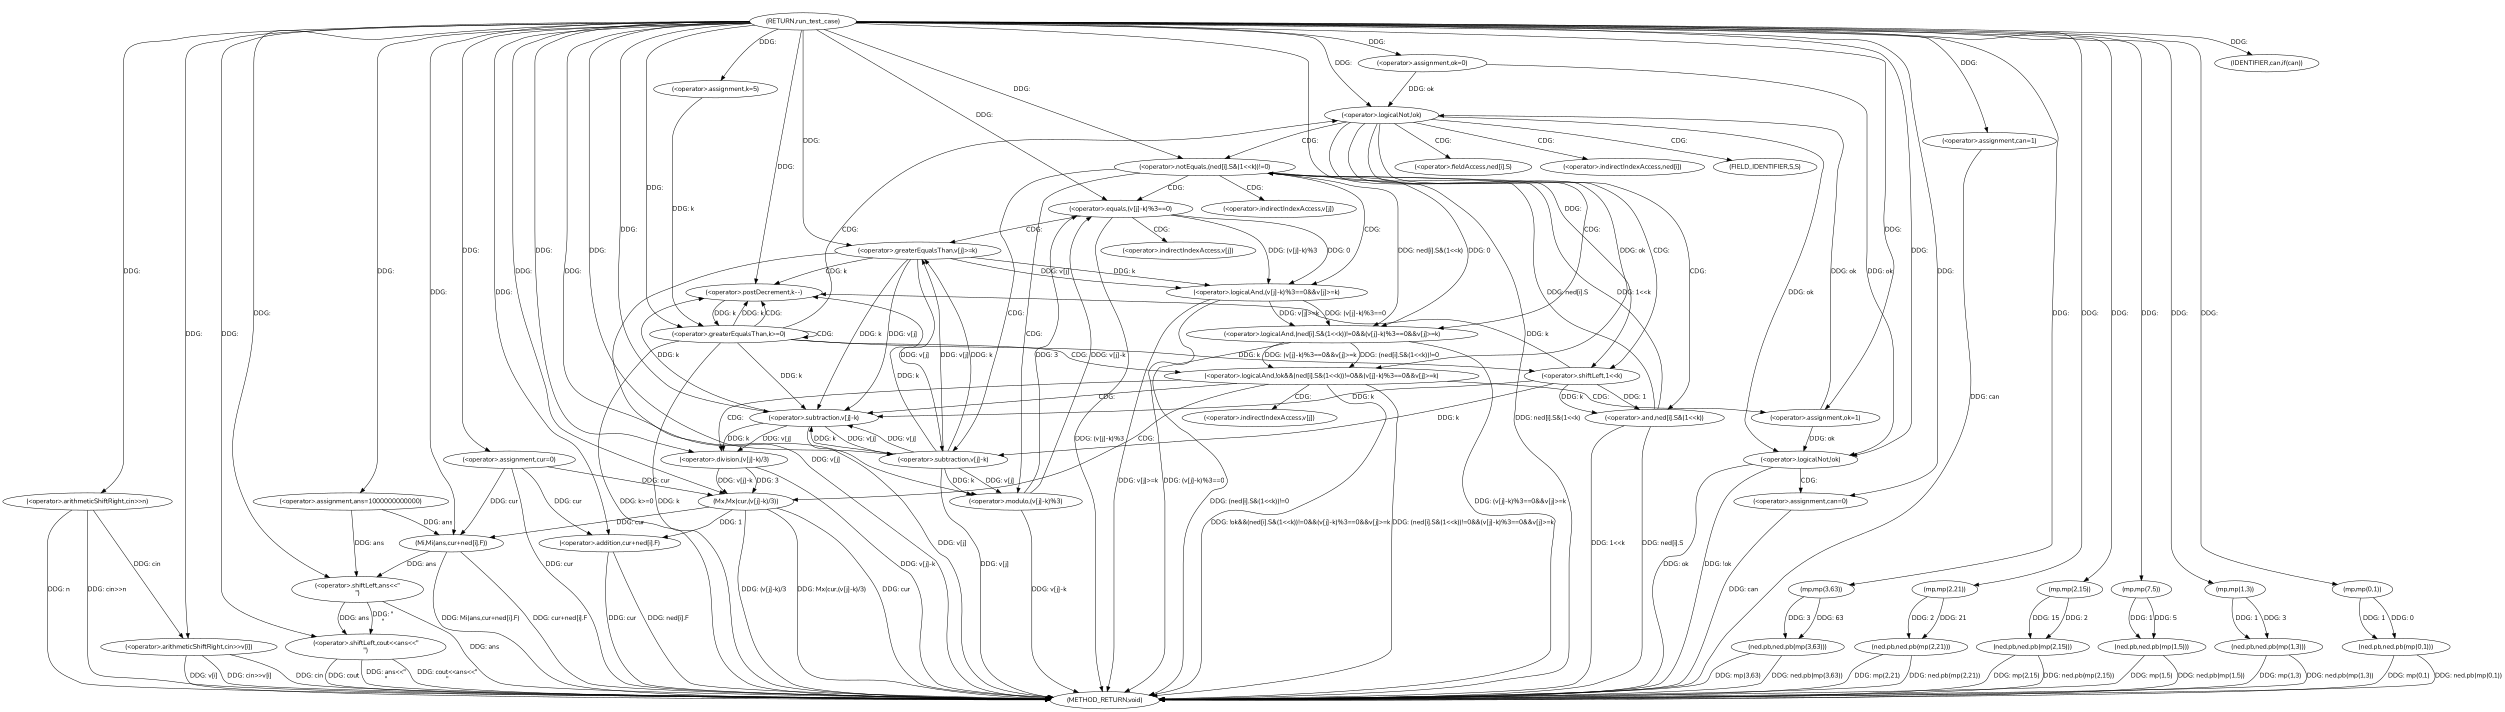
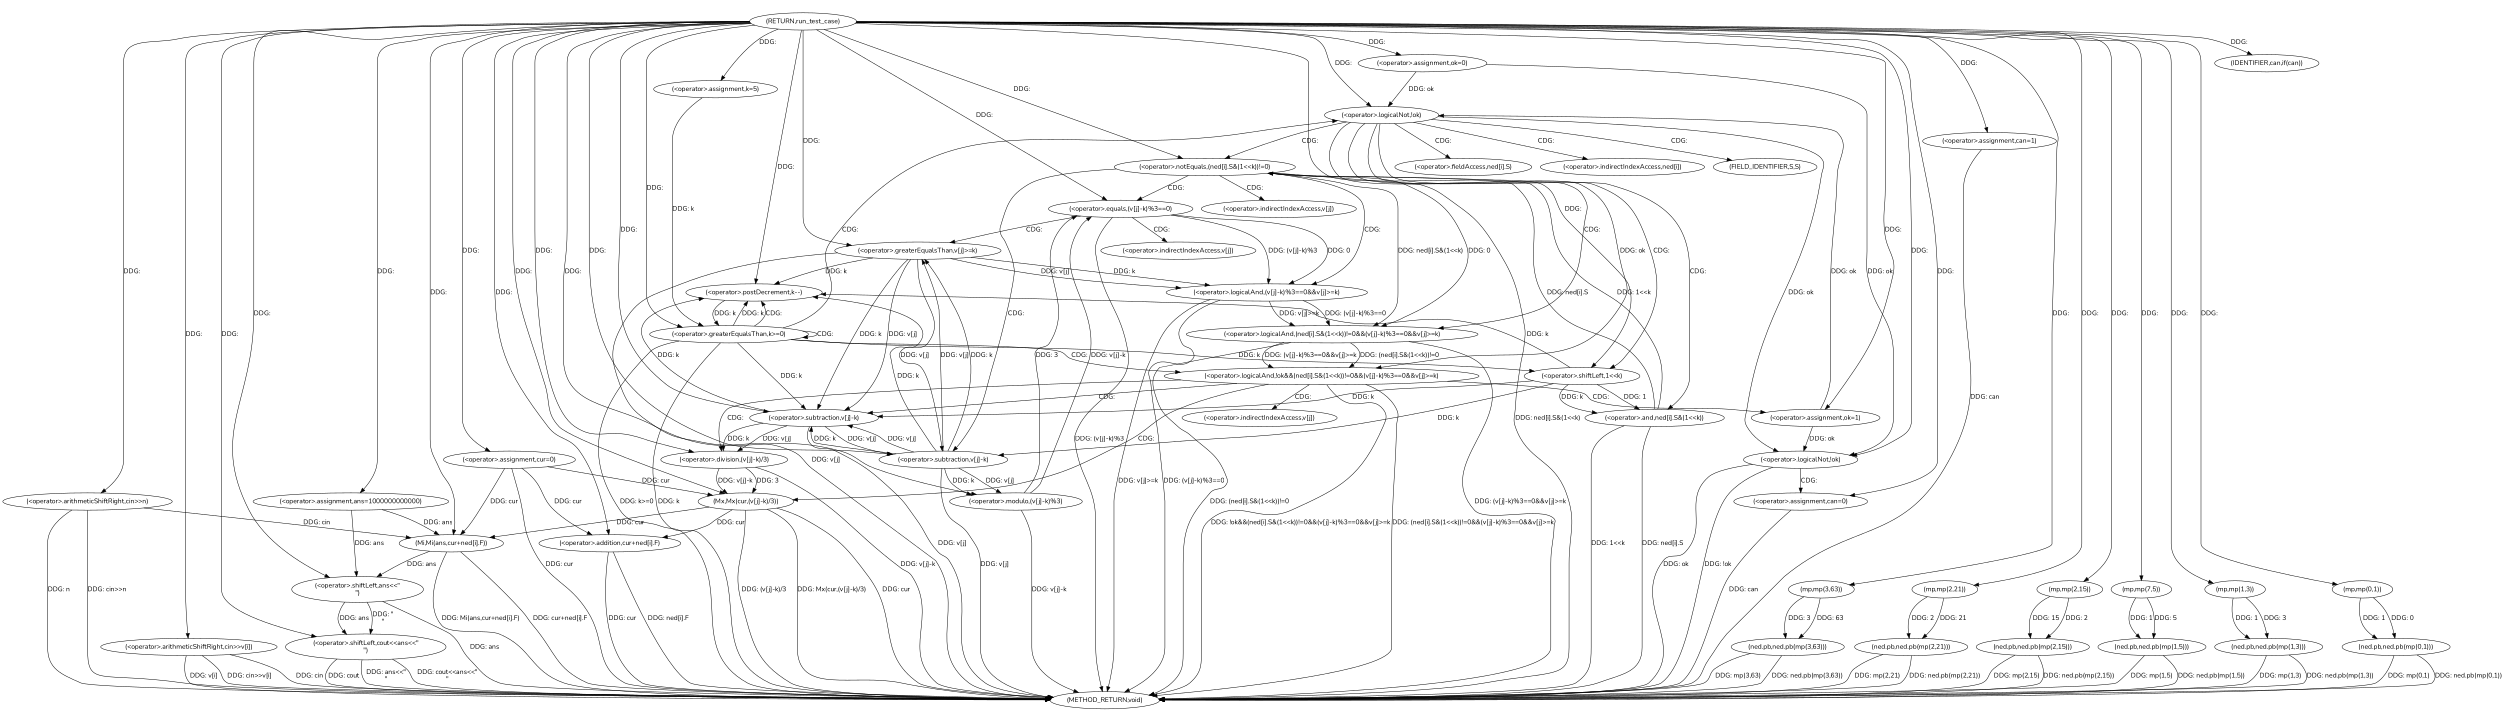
(836, 272) -> (836, 272)
(1030, 293) -> none
(731, 522) -> (731, 522)
(137, 572) -> (275, 522)
